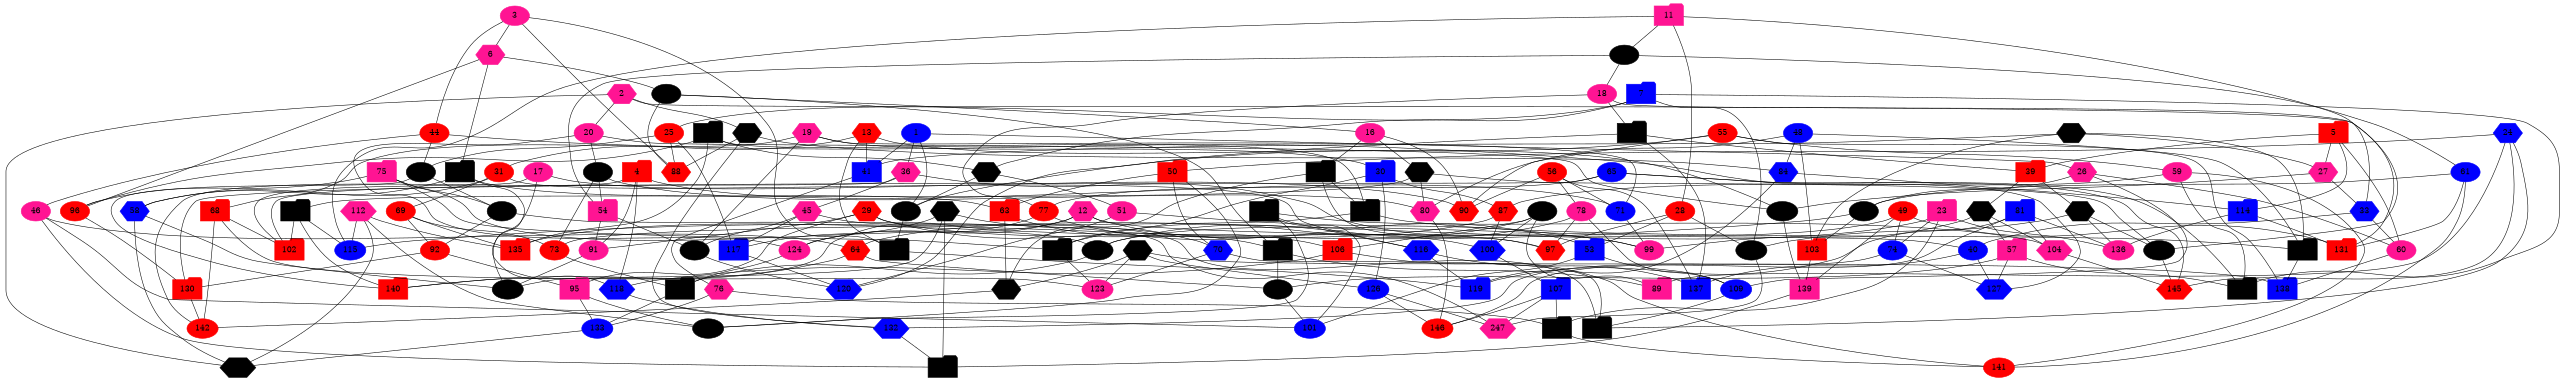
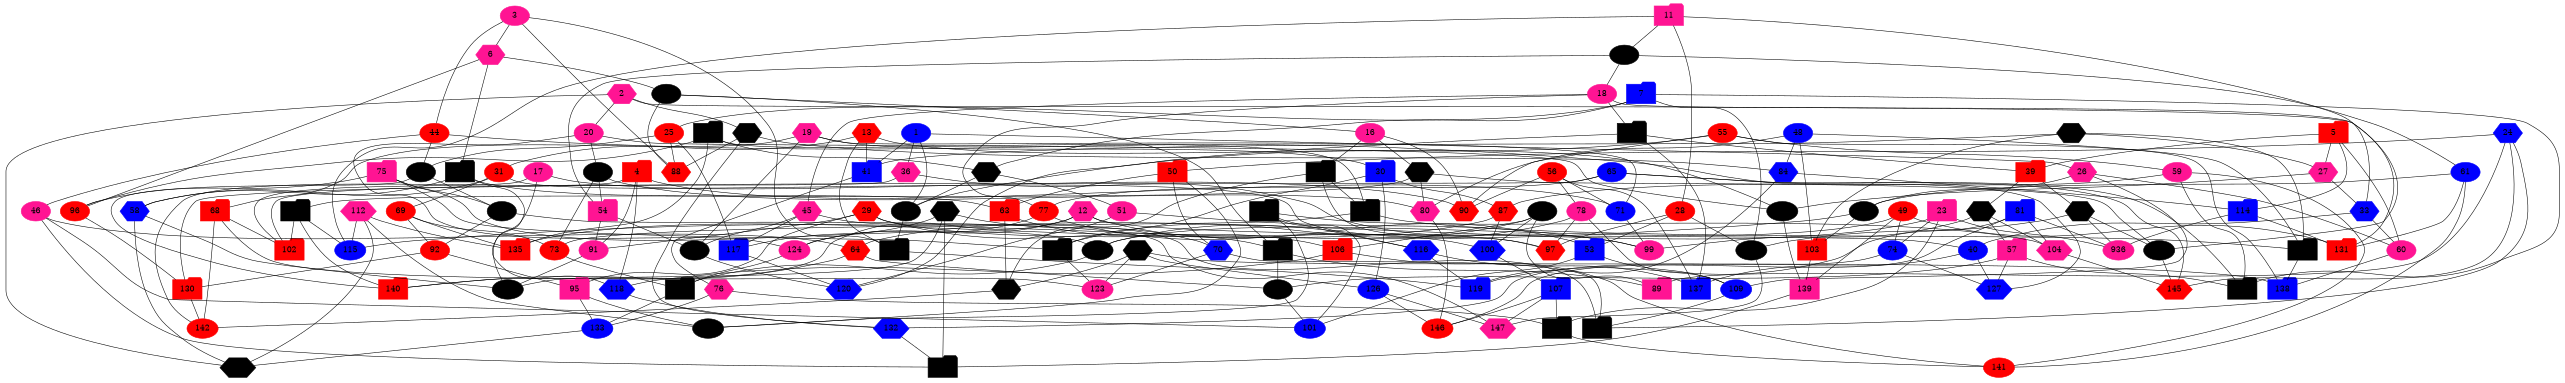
(859, 193) -> (1172, 102)
(2118, 250) -> (2118, 250)
(1498, 329) -> (1498, 329)
